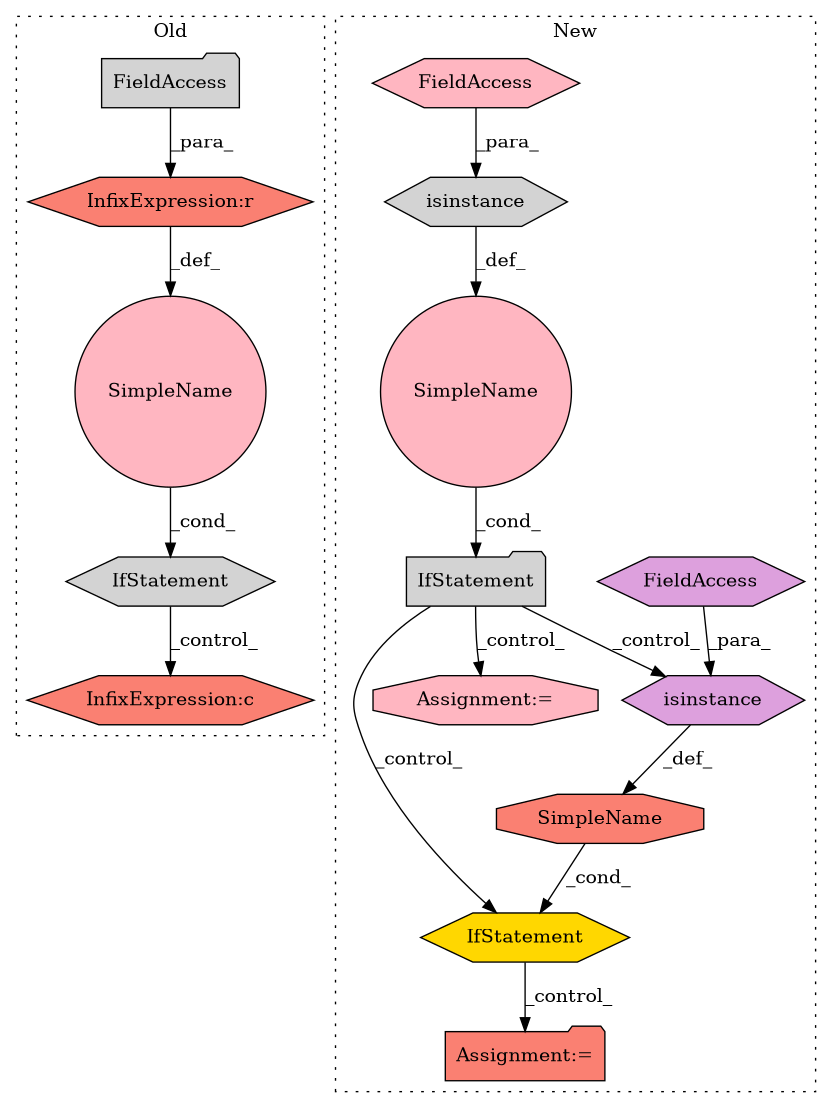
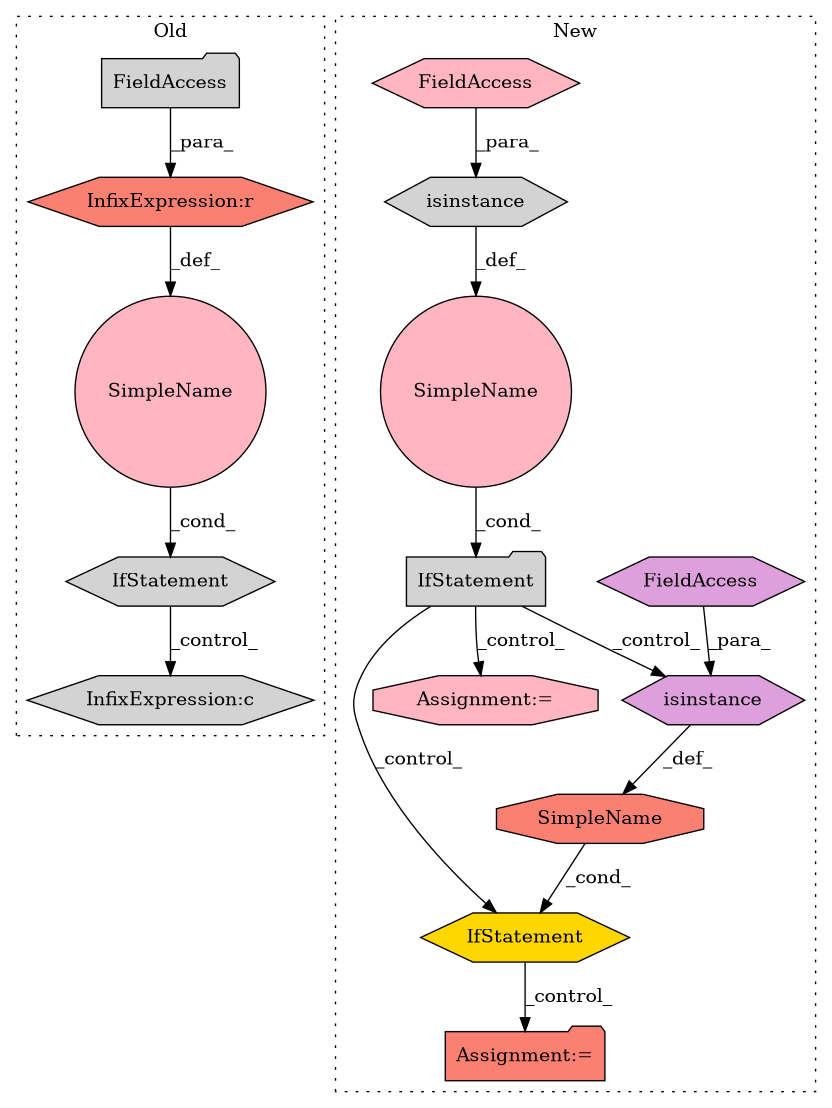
(170, 700) -> (170, 700)
